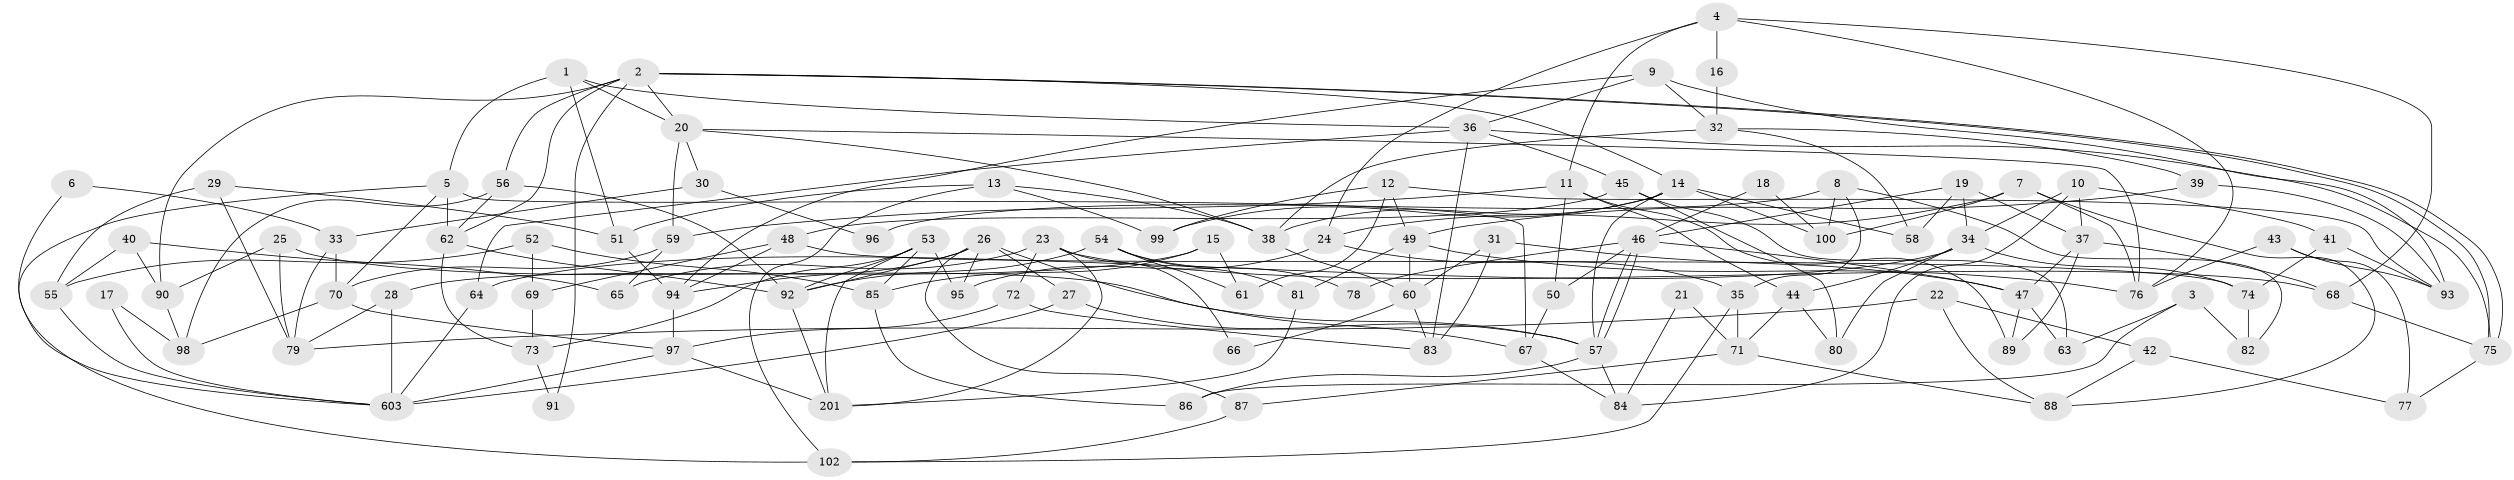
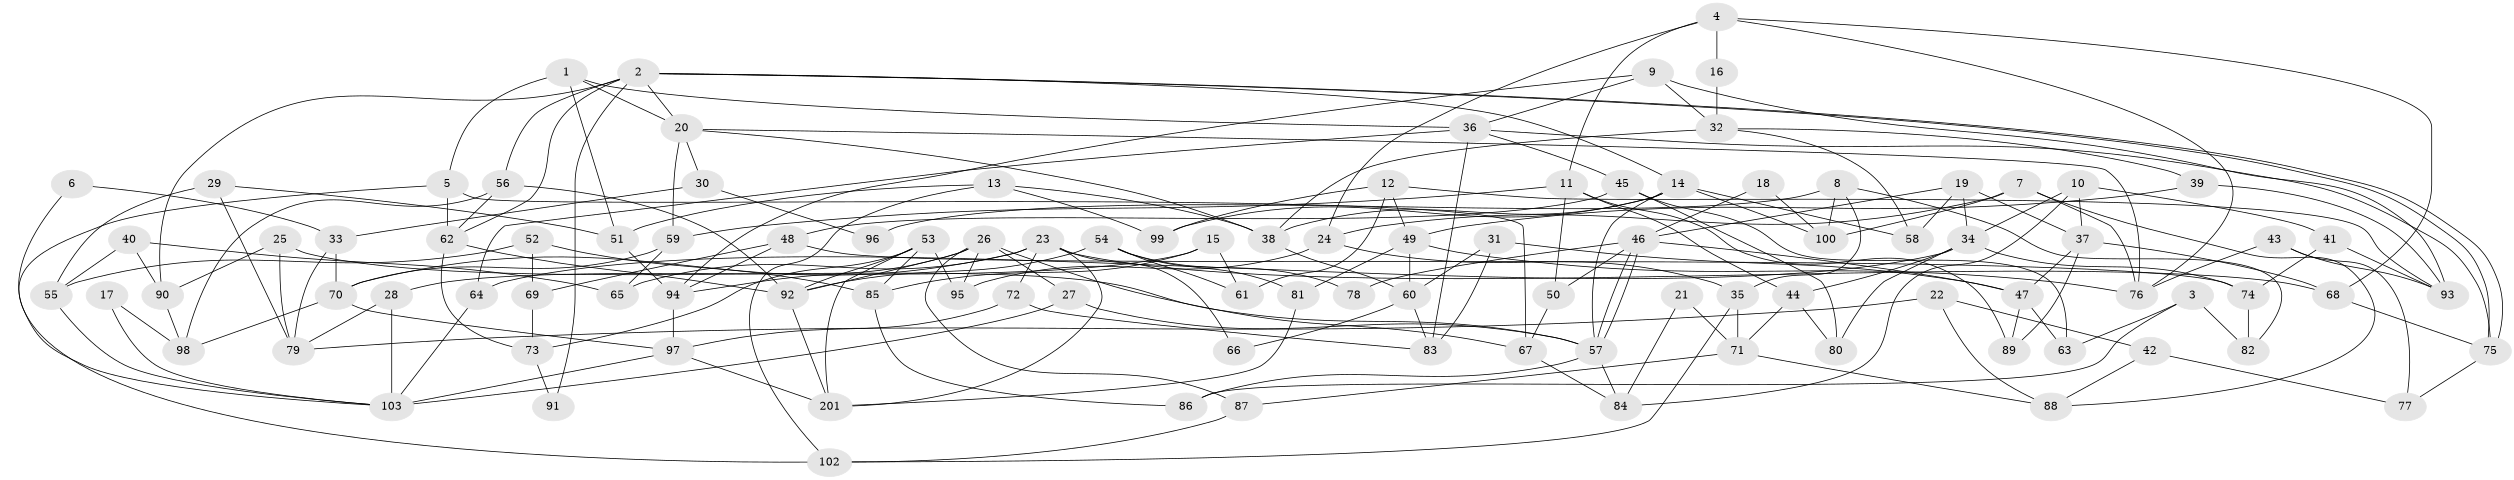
(392, 240) -> (587, 258)
(392, 407) -> (392, 407)
